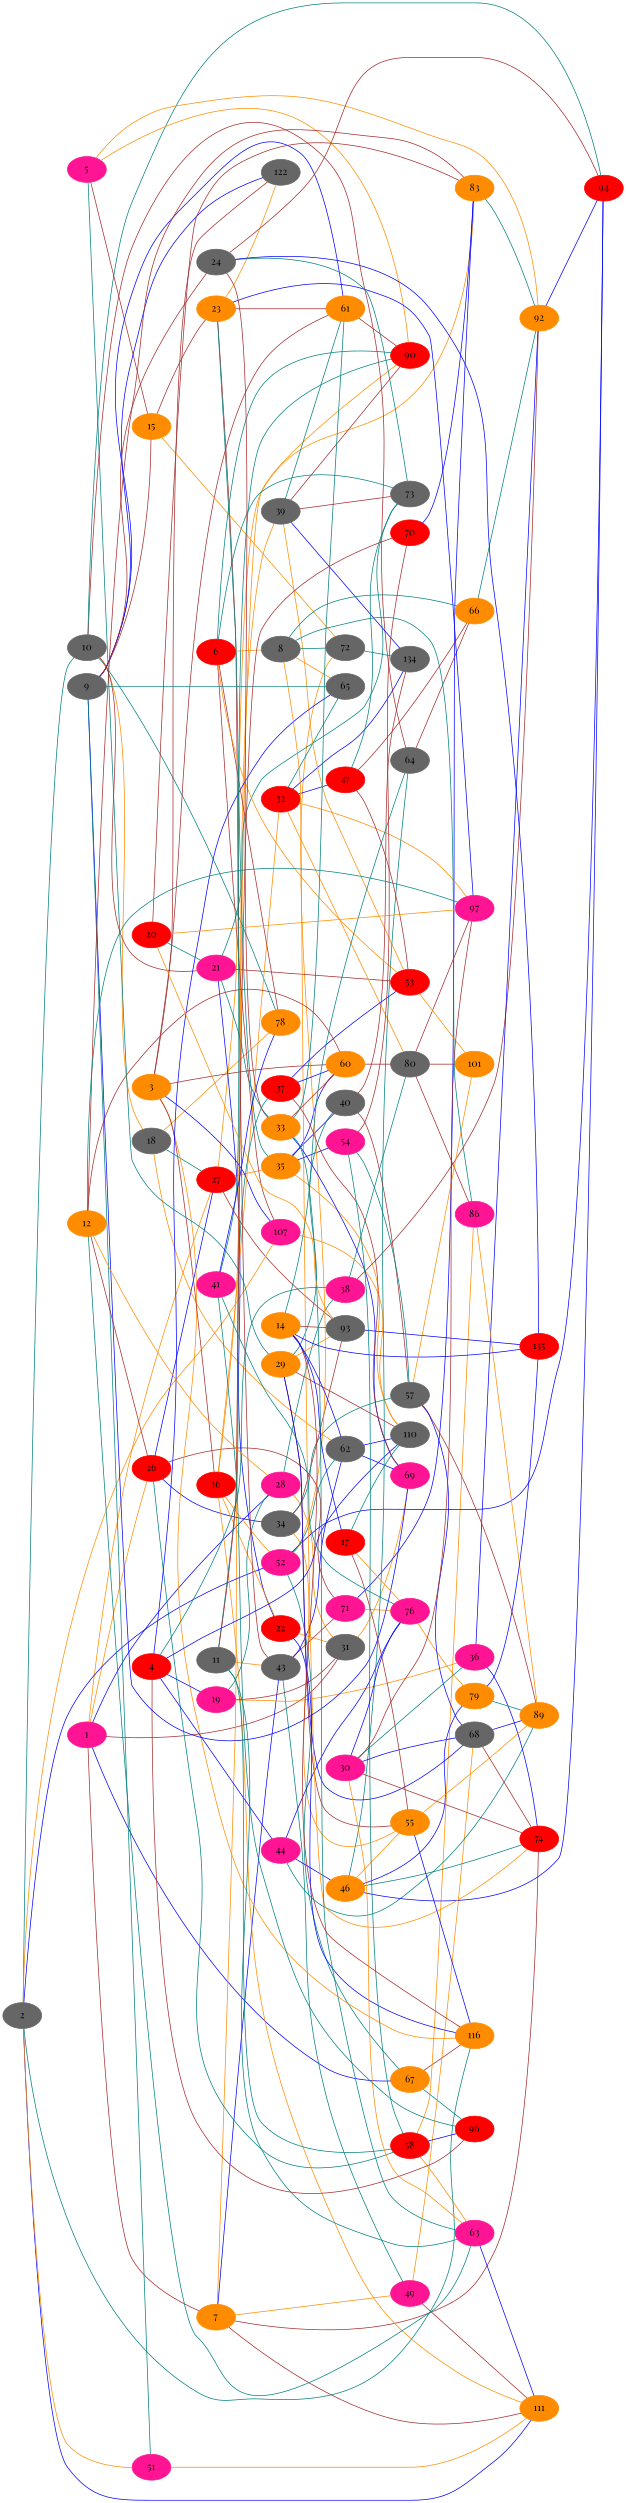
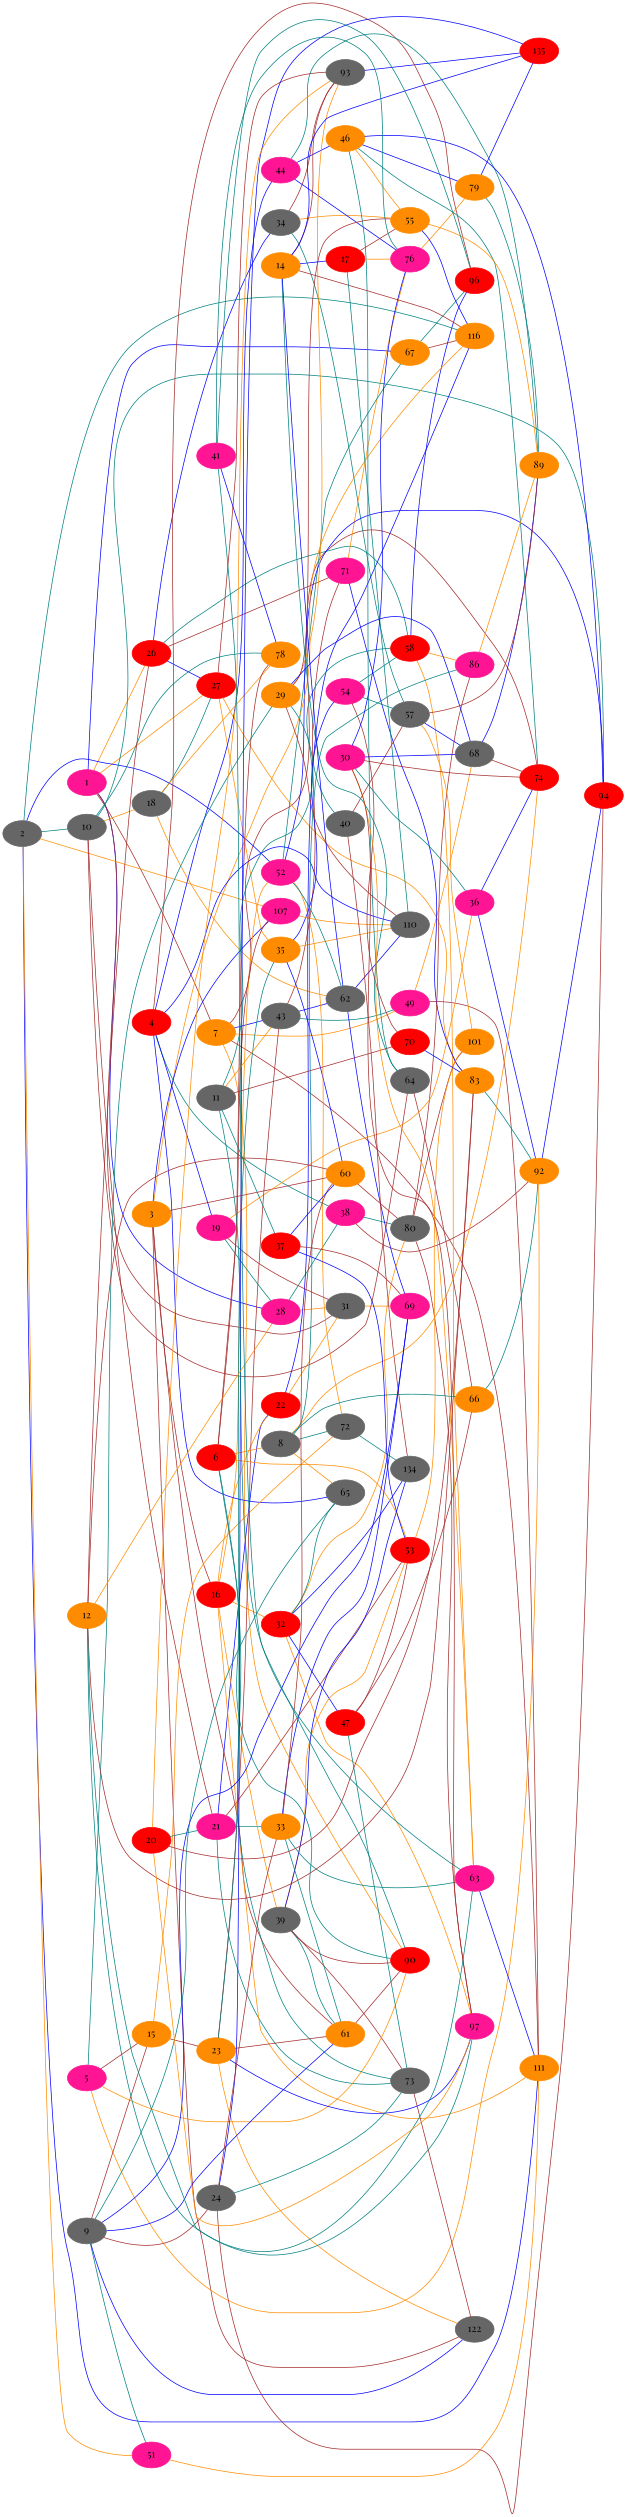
(313, 1134) -> none
none -> (442, 2205)
